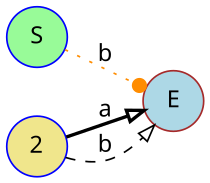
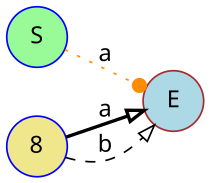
(105, 55) -> (105, 55)
(37, 146) -> (37, 146)
